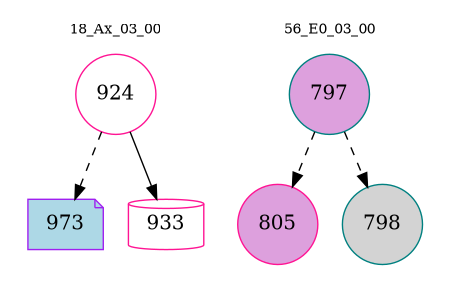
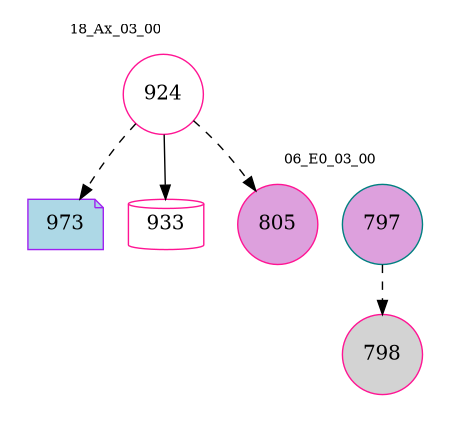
(330, 30) -> (330, 160)
(306, 153) -> (235, 164)
(382, 224) -> (382, 355)
